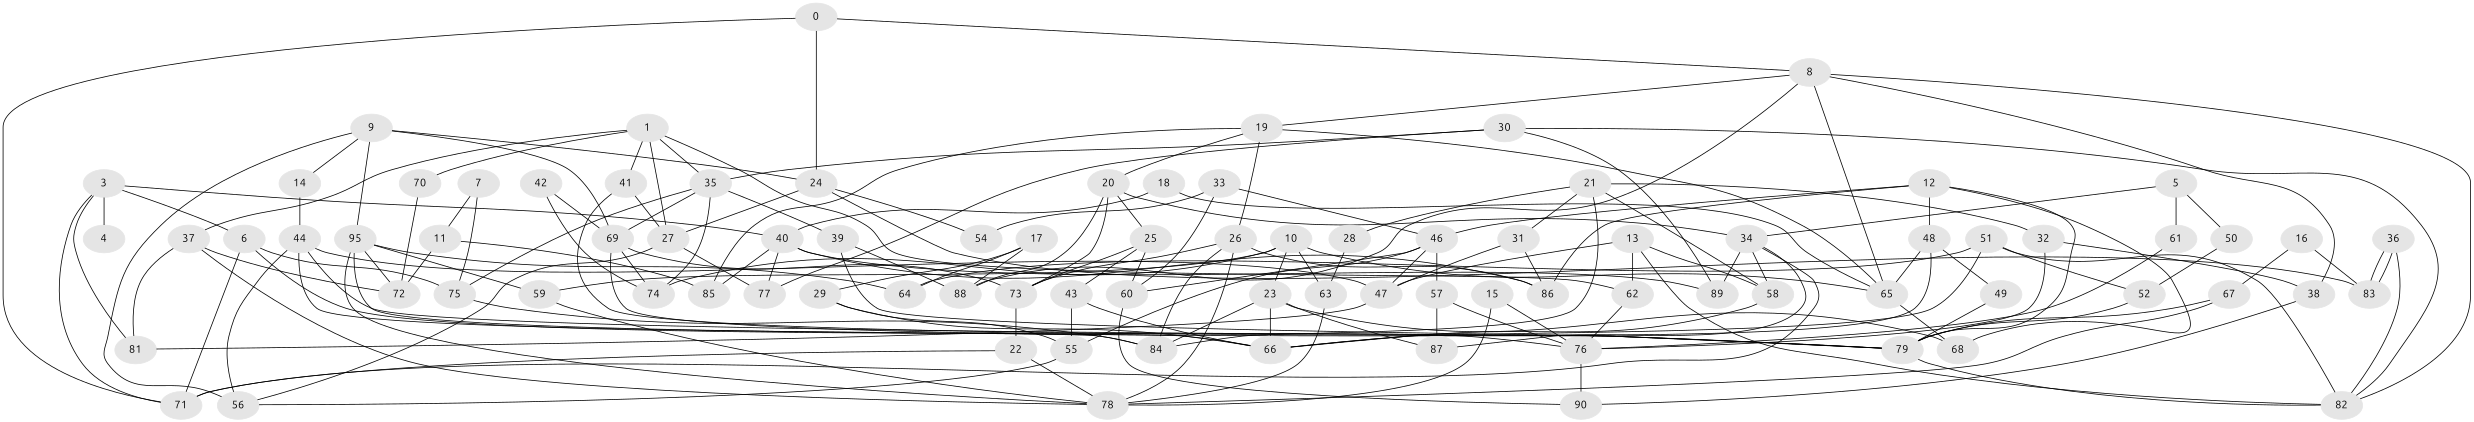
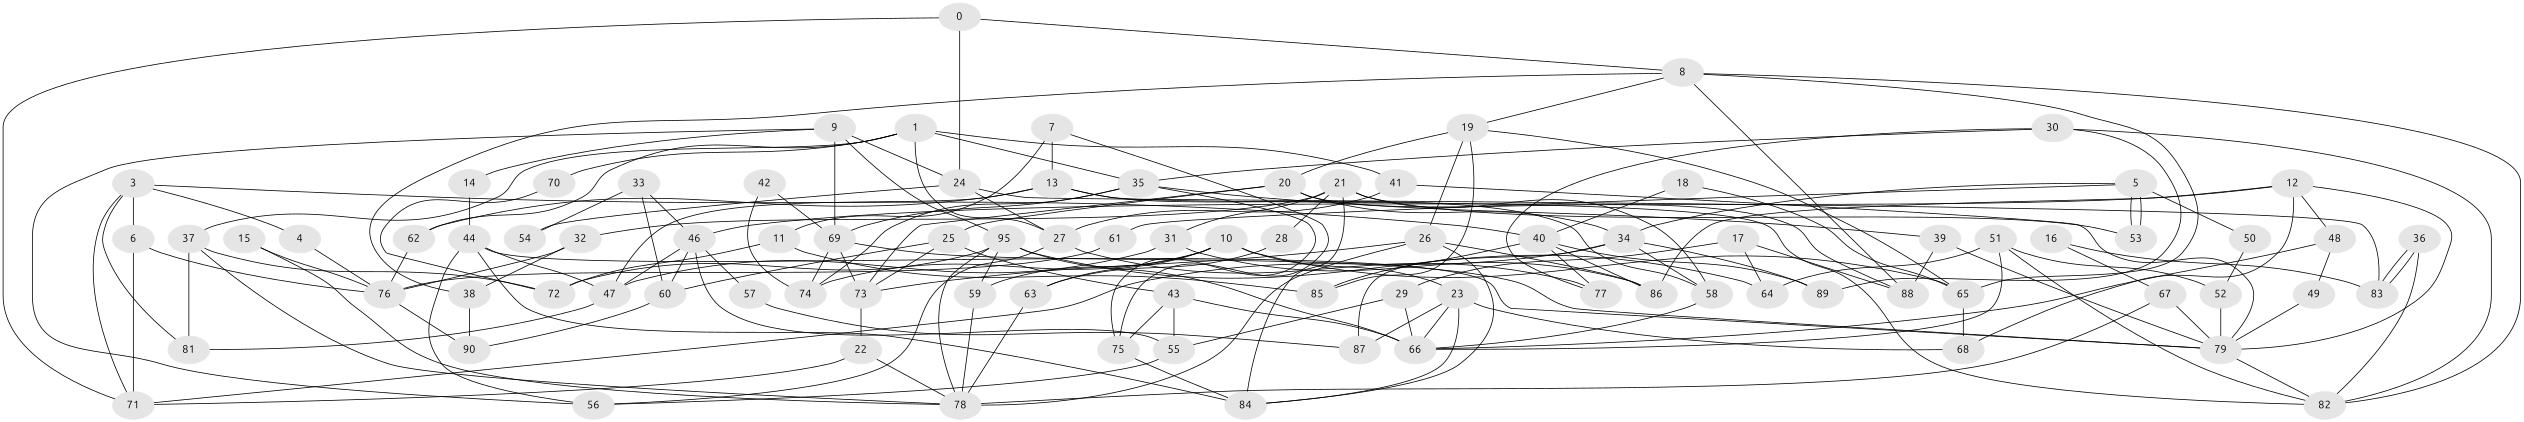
none -> (1052, 156)
none -> (2136, 239)
(340, 266) -> (1146, 322)
(1908, 267) -> none
(1494, 320) -> (341, 266)
